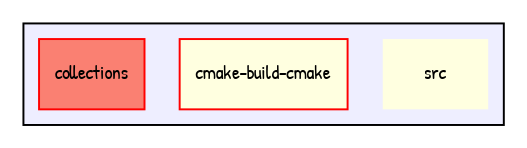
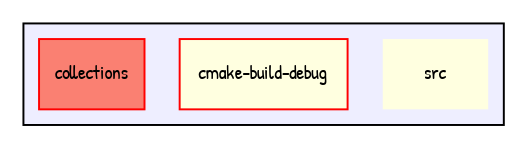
(264, 74) -> (264, 74)
